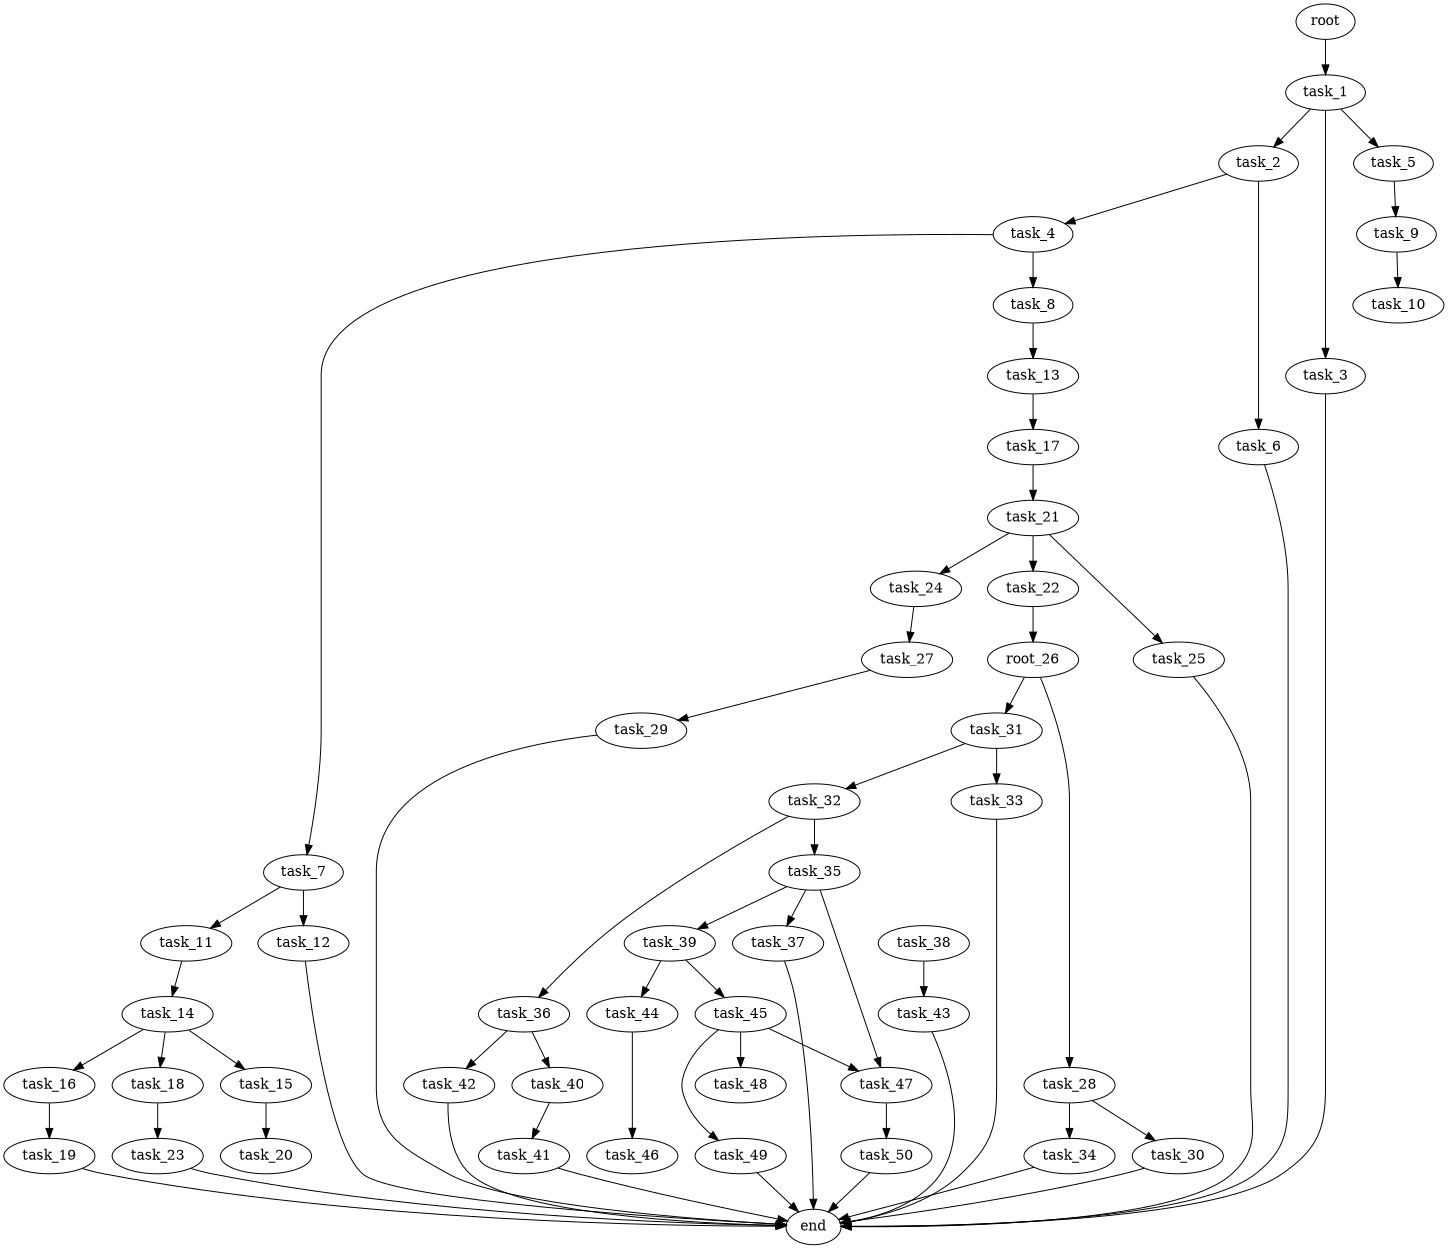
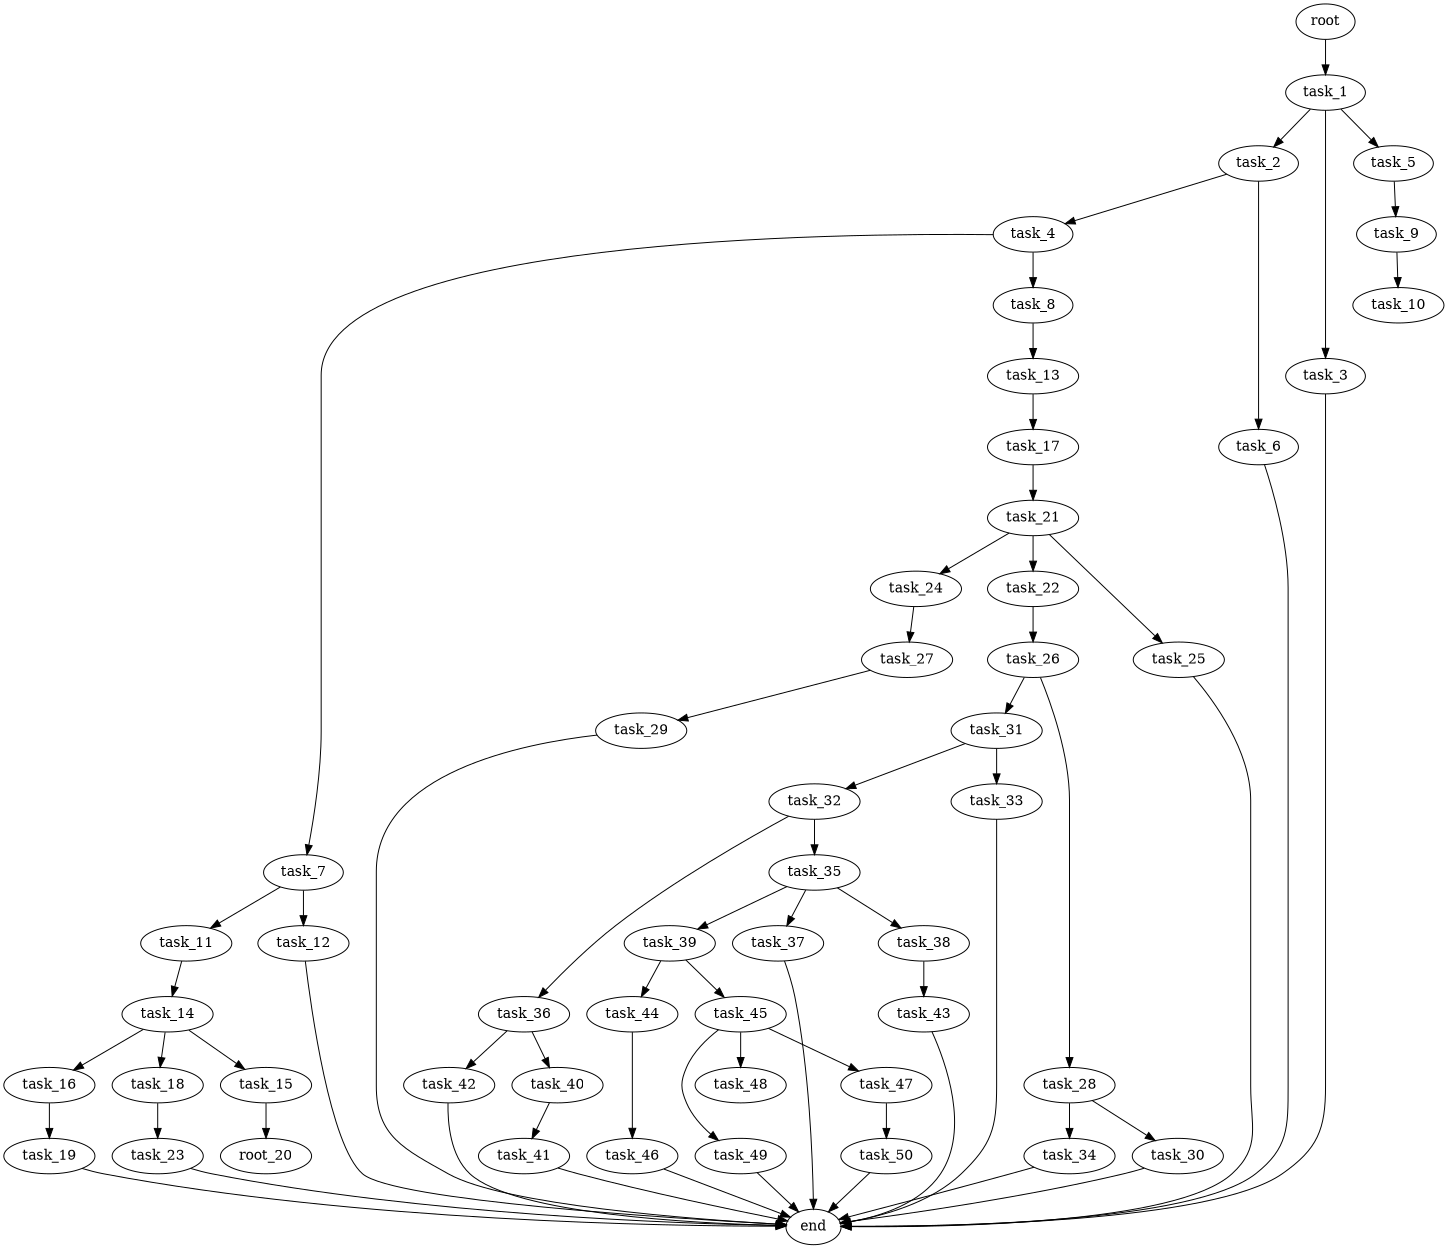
(1033, 660) -> (1033, 660)
(849, 974) -> (865, 905)
(266, 1156) -> (266, 1156)
none -> (723, 1191)
